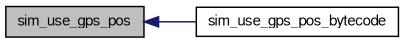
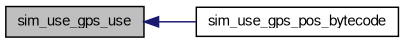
(75, 22) -> (75, 22)
